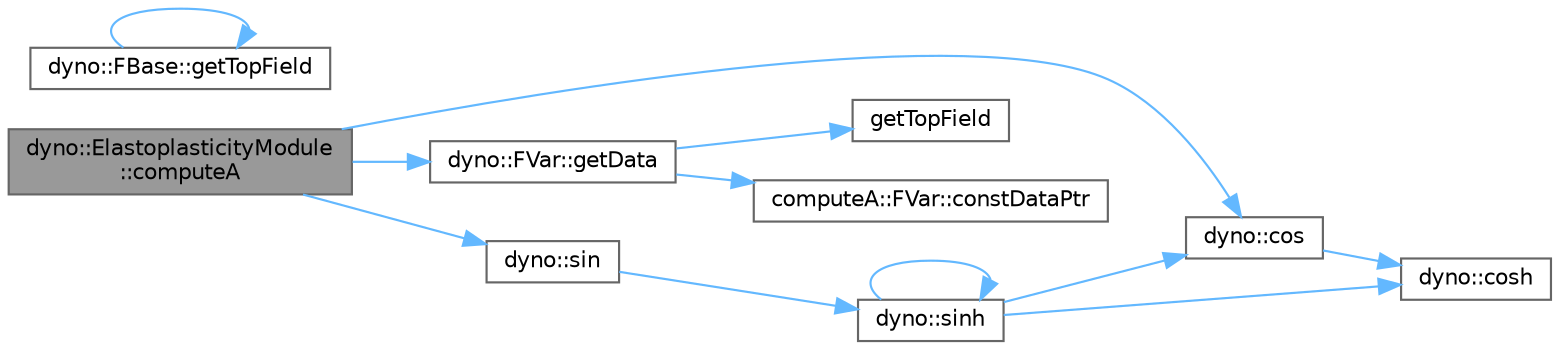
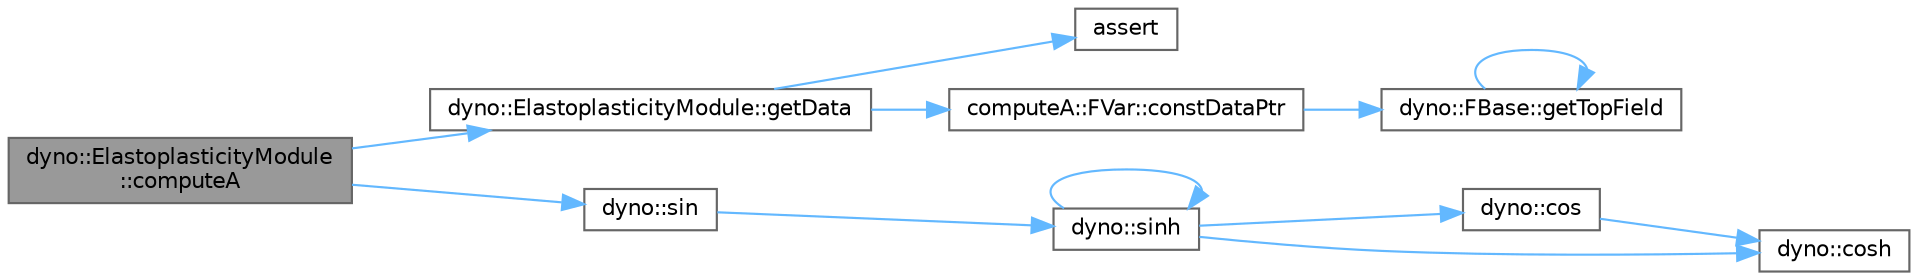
(809, 62) -> none
none -> (1331, 110)
(931, 121) -> (1126, 29)
(553, 162) -> (651, 110)
